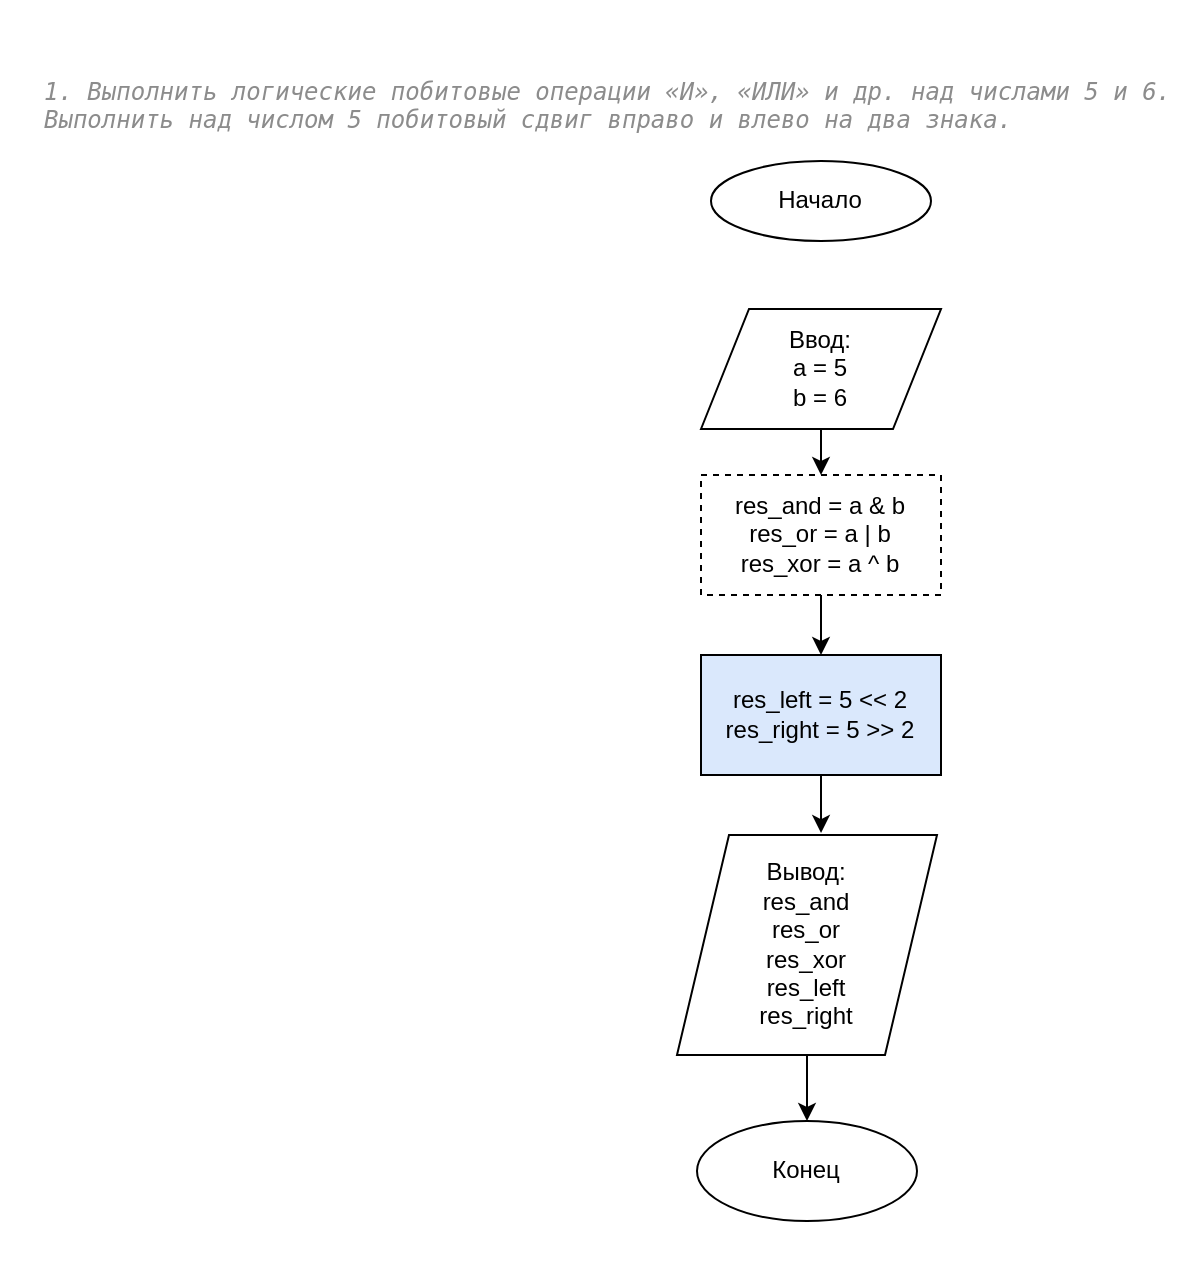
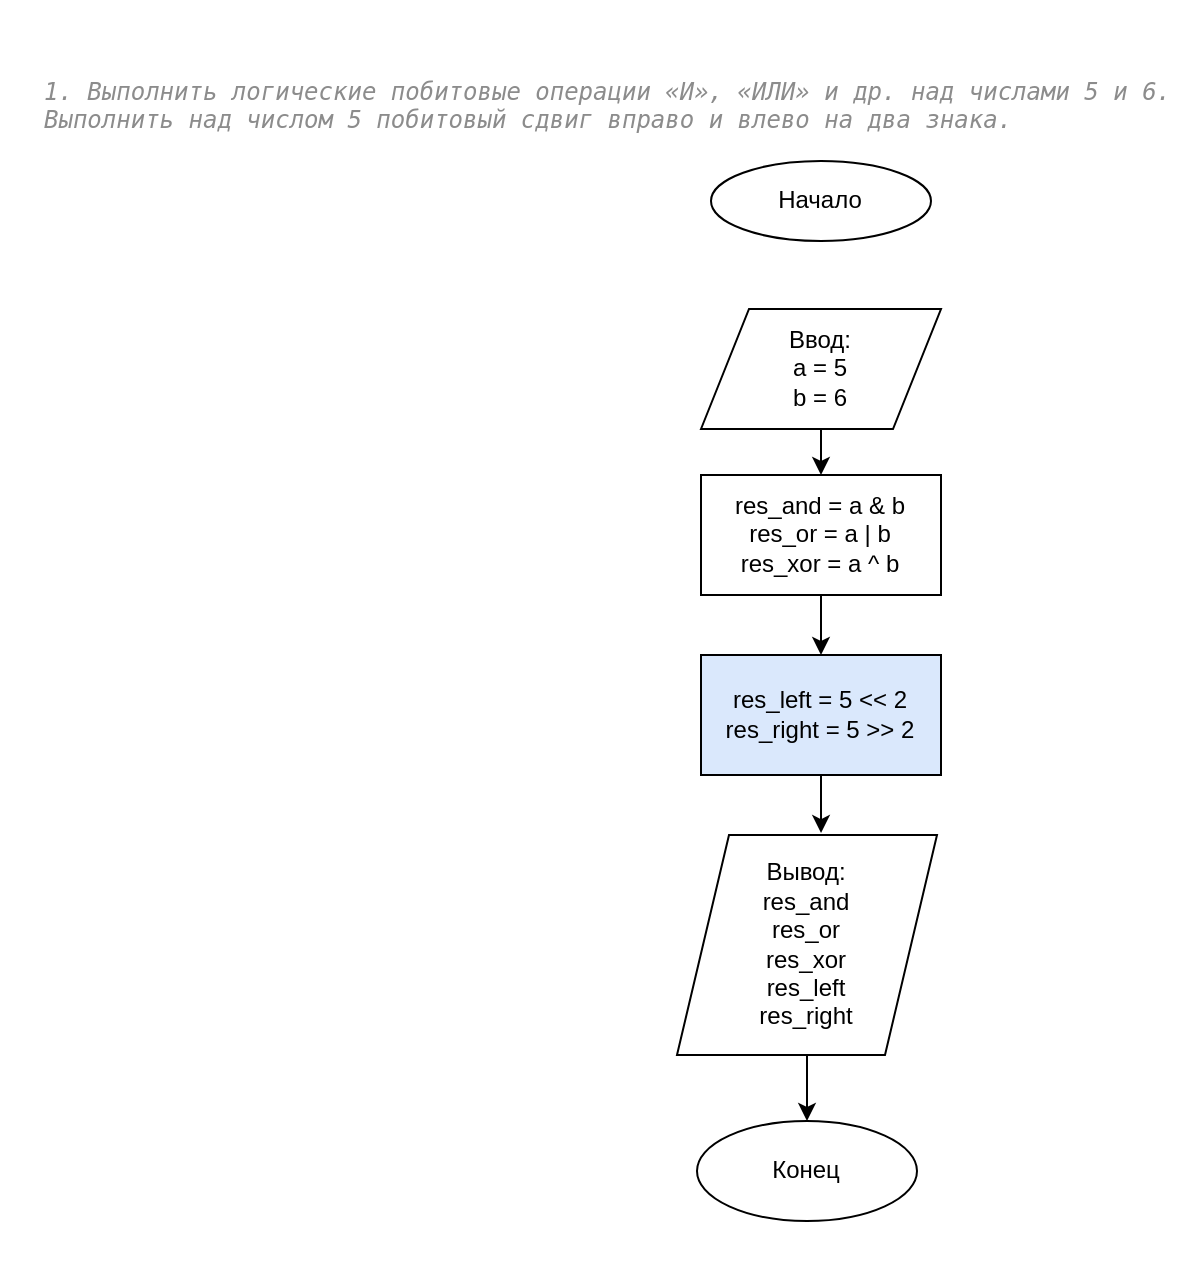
(821, 535) -> (821, 535)
